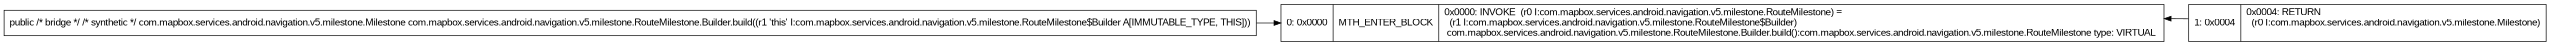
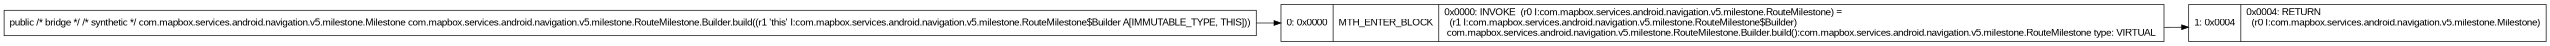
(2180, 19) -> (2173, 27)
